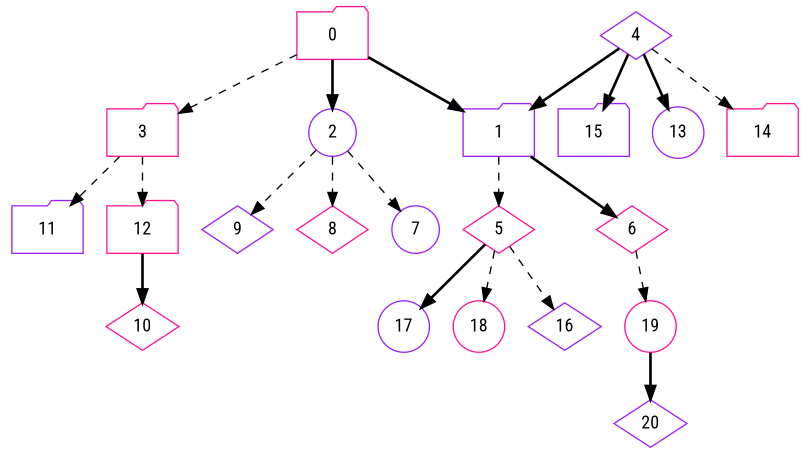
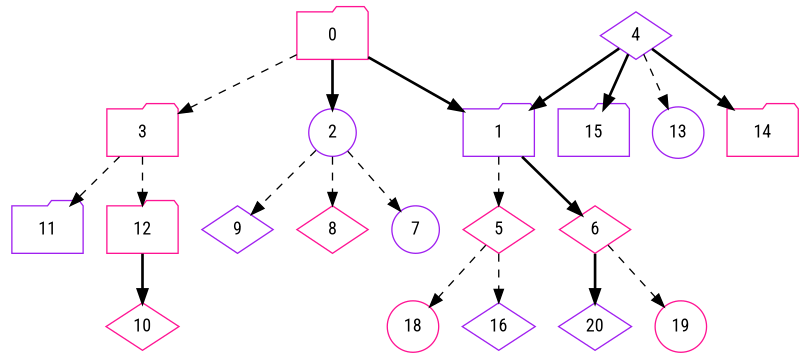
(653, 75) -> (653, 75)
(687, 75) -> (687, 75)
(404, 327) -> none
(650, 369) -> (595, 271)
